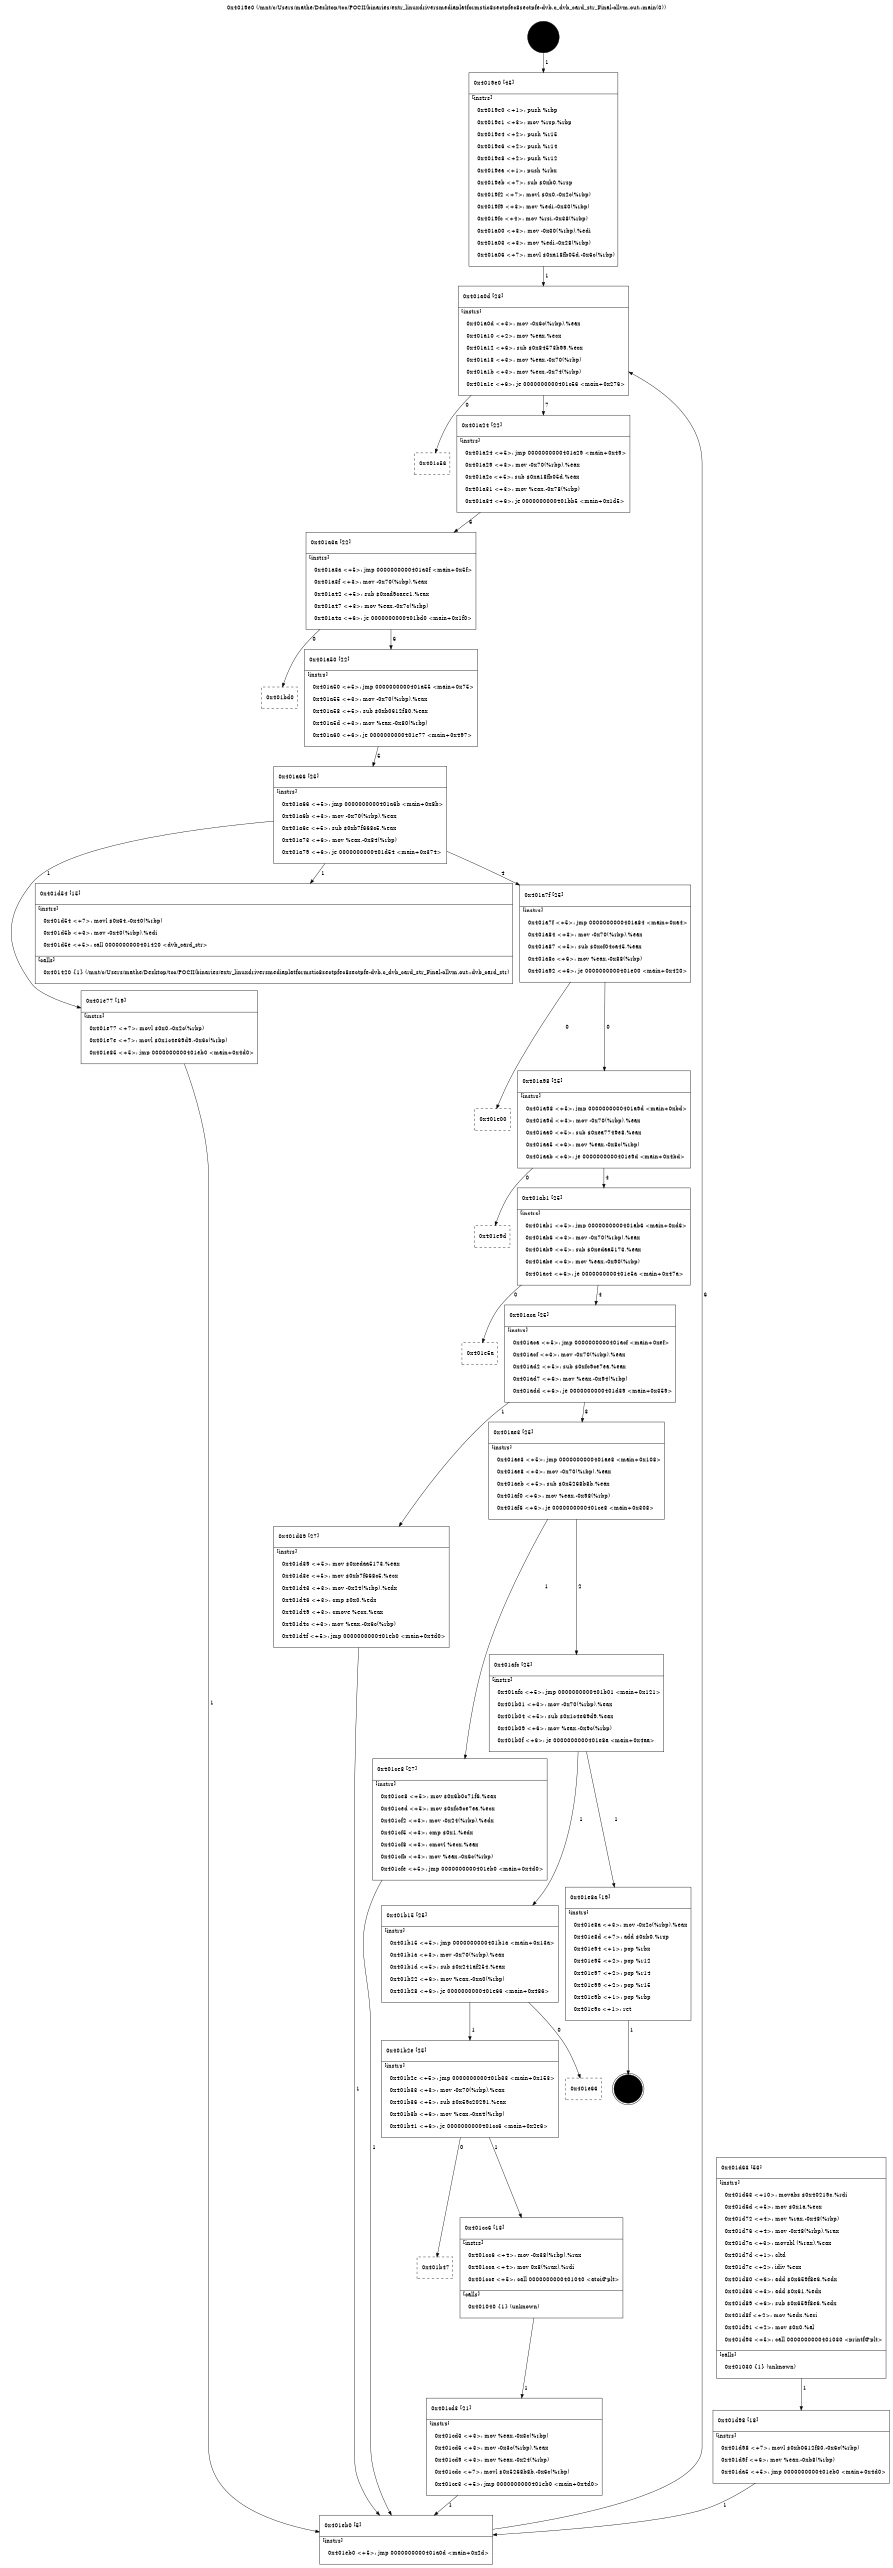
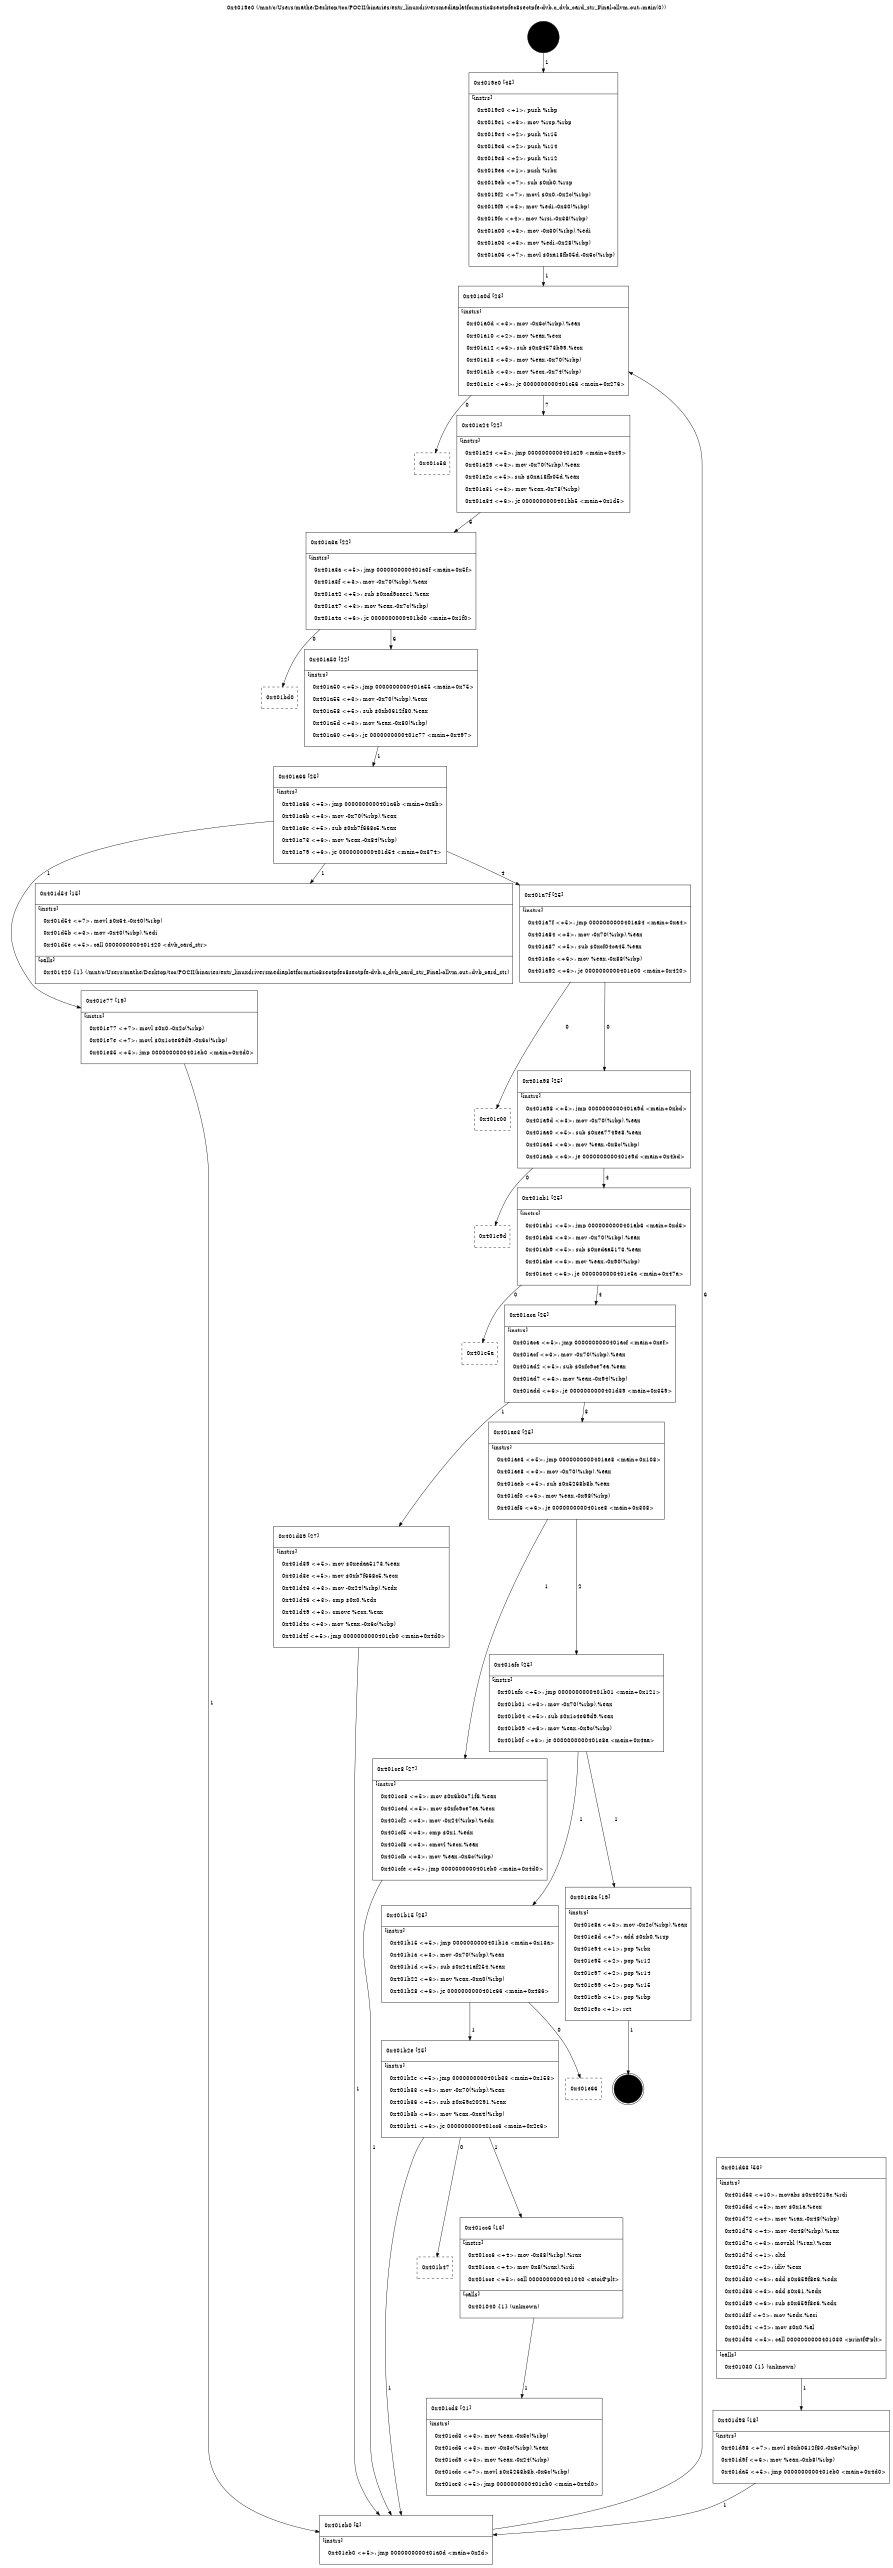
(378, 756) -> (378, 756)
(448, 2504) -> (386, 2322)
